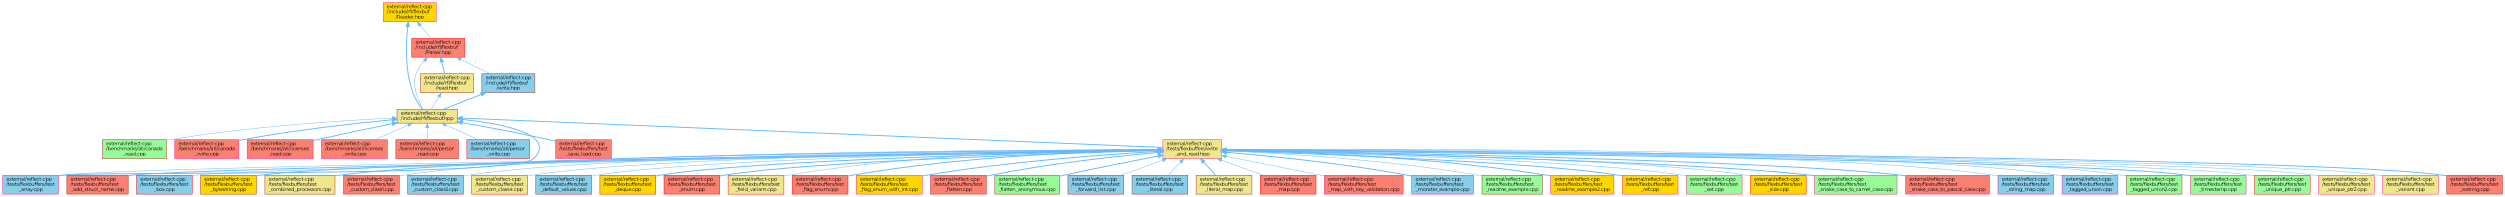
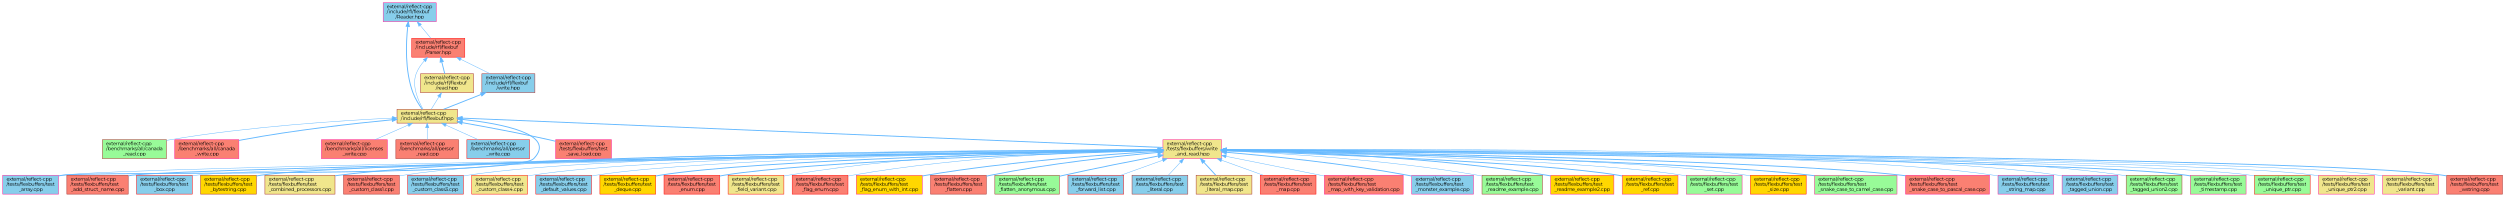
(410, 12) -> (410, 12)
(280, 149) -> none
(972, 160) -> (972, 160)
